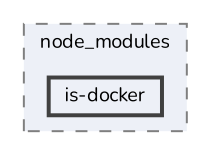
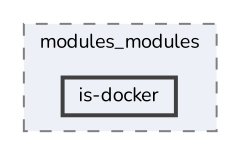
(105, 43) -> (120, 43)
